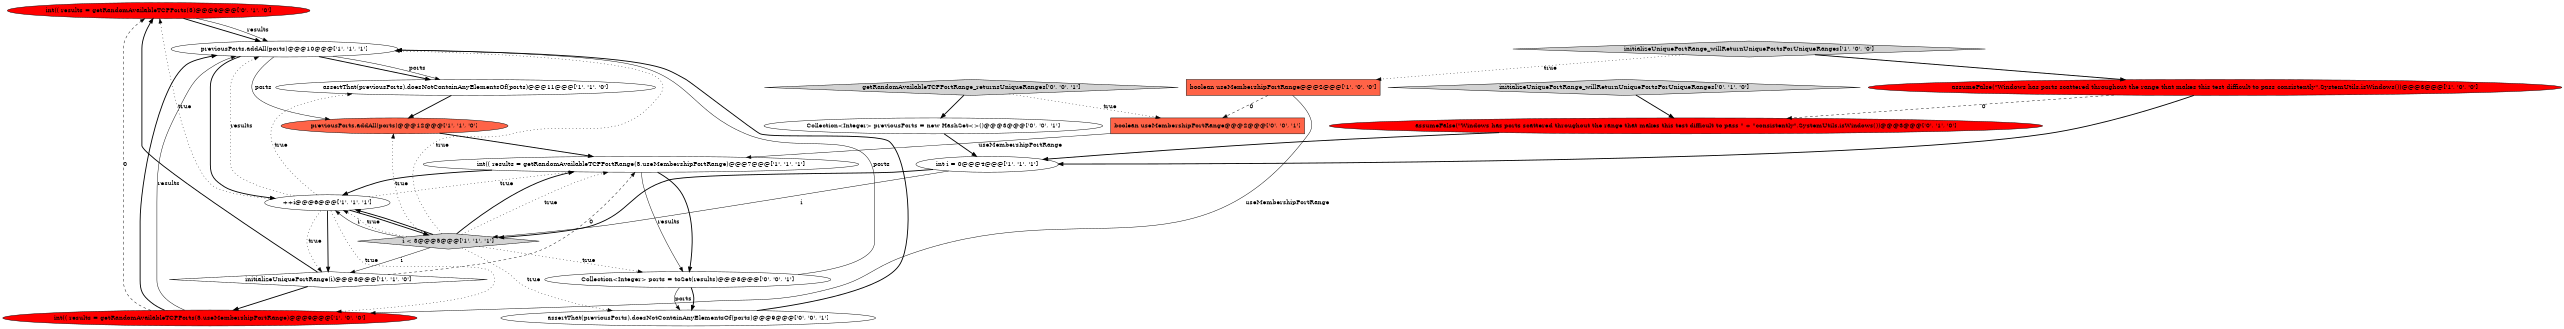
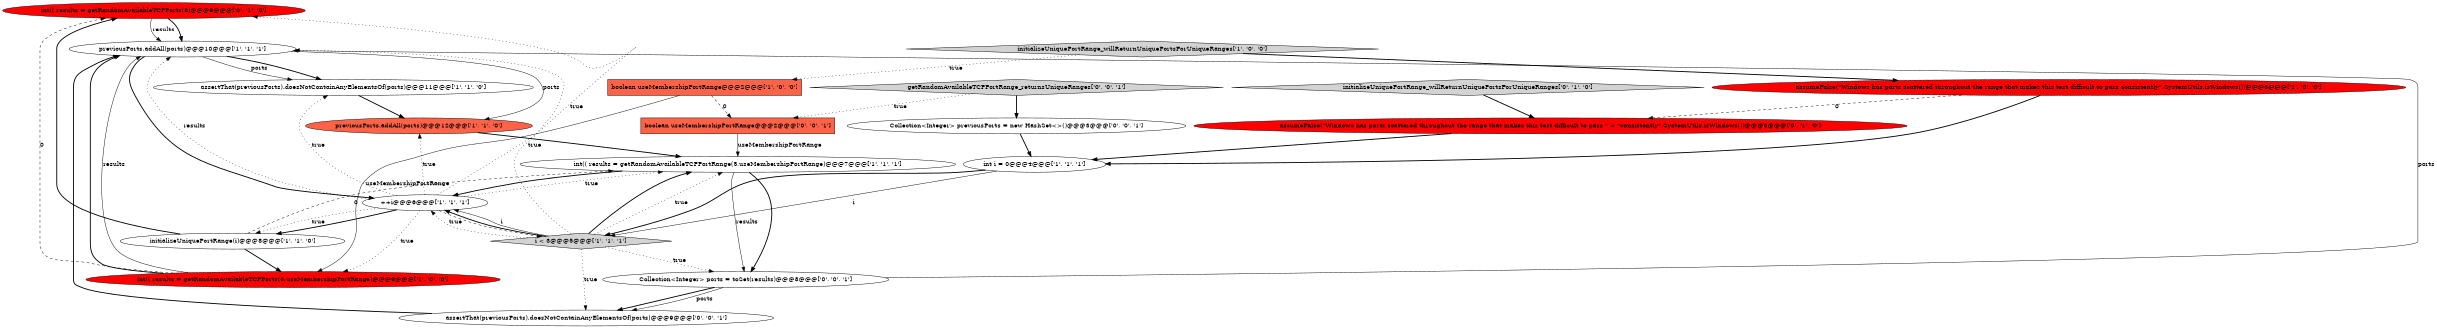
(396, 190) -> (422, 167)
(387, 221) -> (487, 227)
(393, 260) -> none
(328, 280) -> (233, 241)
